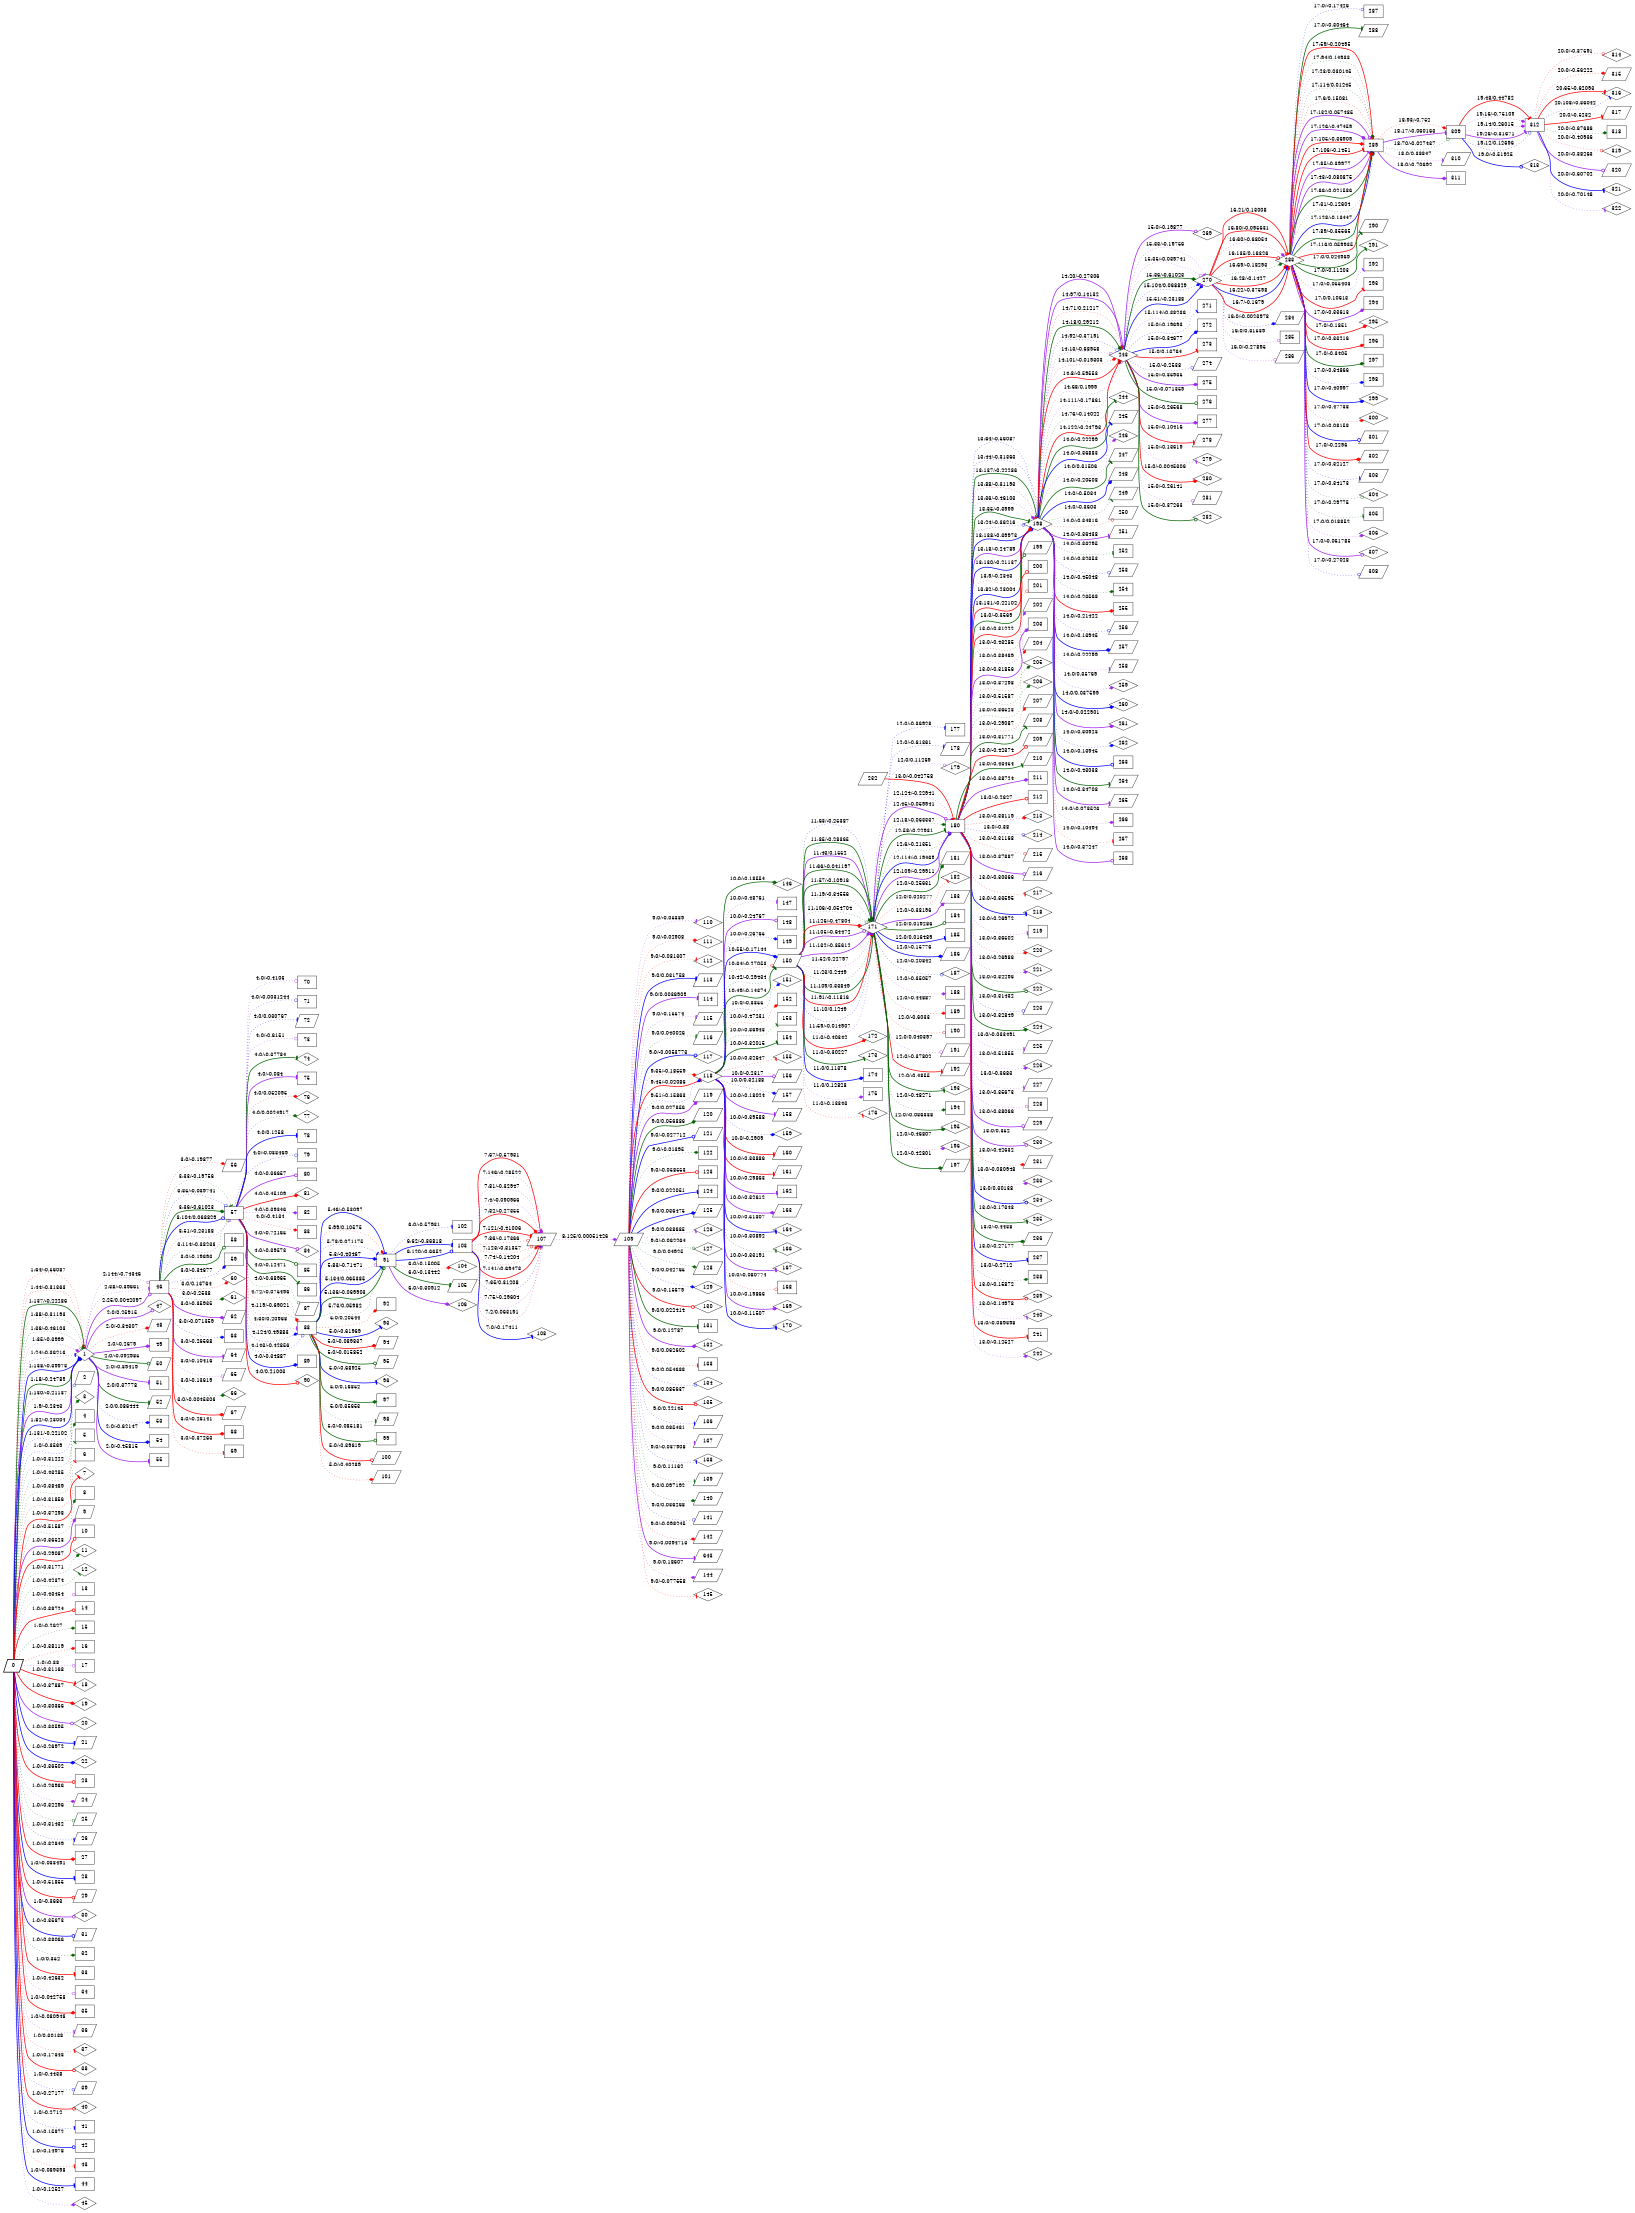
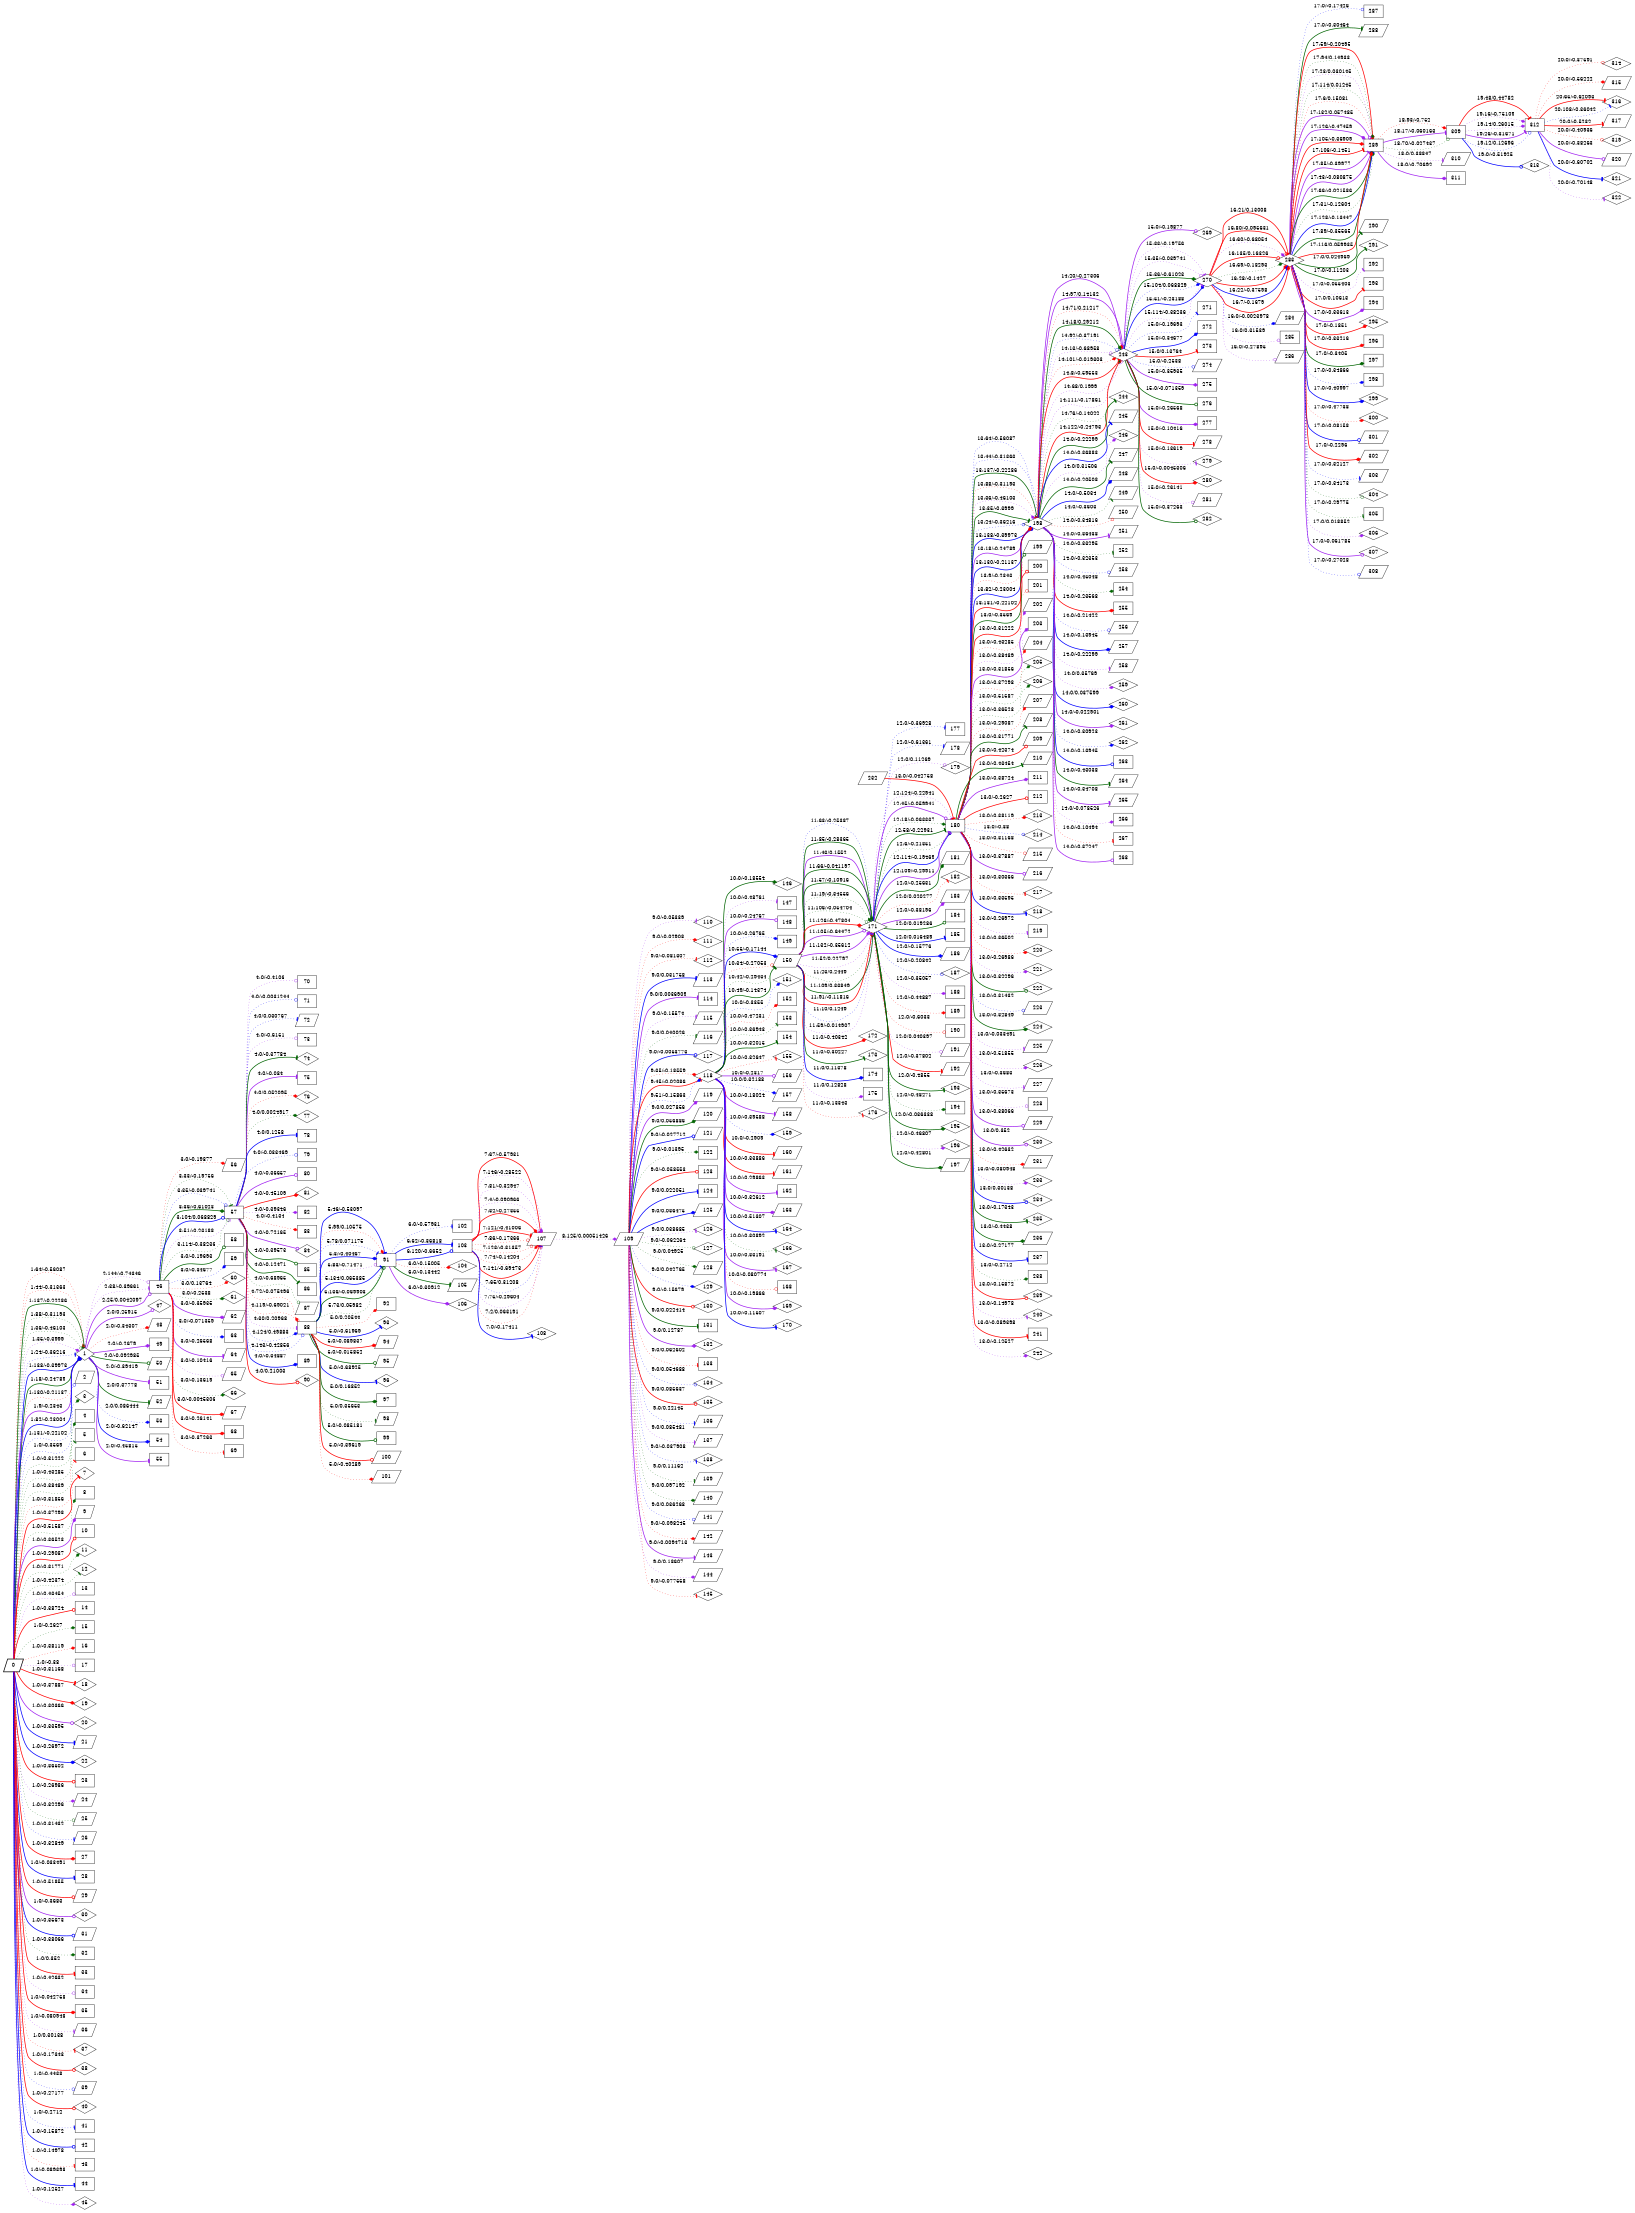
(1617, 132) -> none
(708, 1556) -> (708, 1556)
